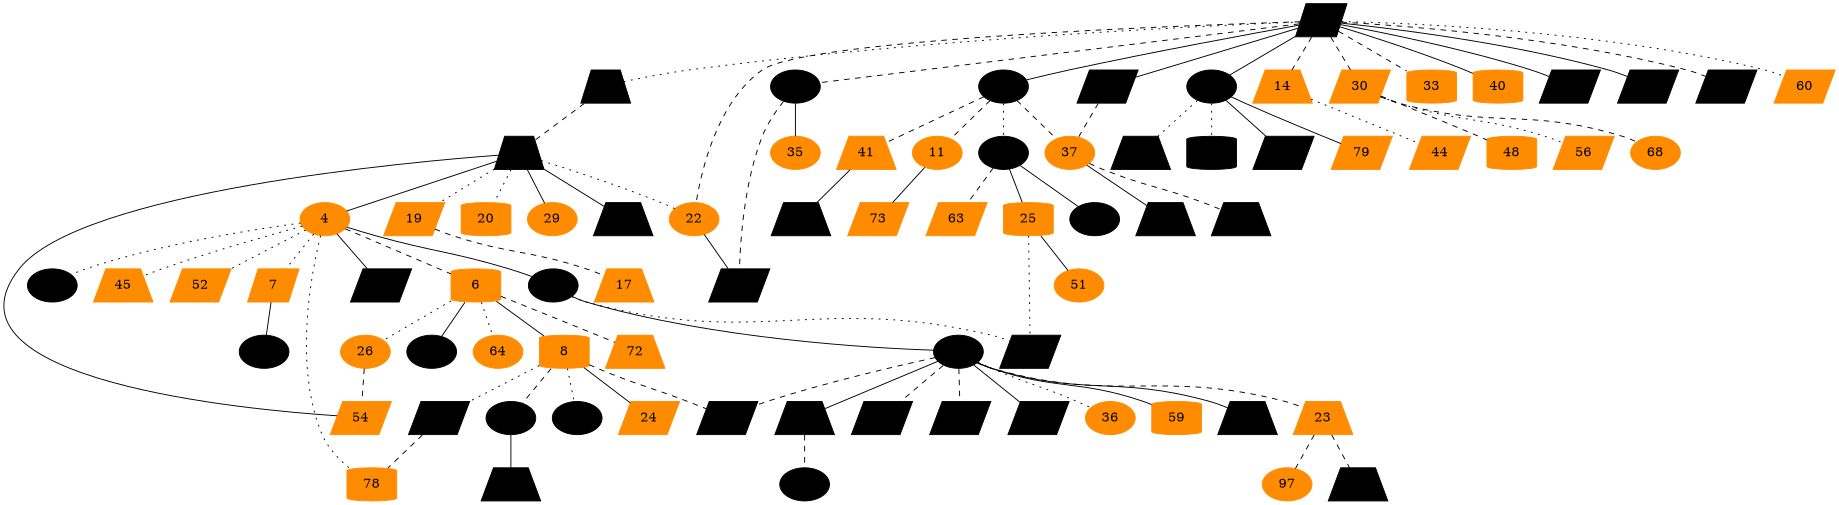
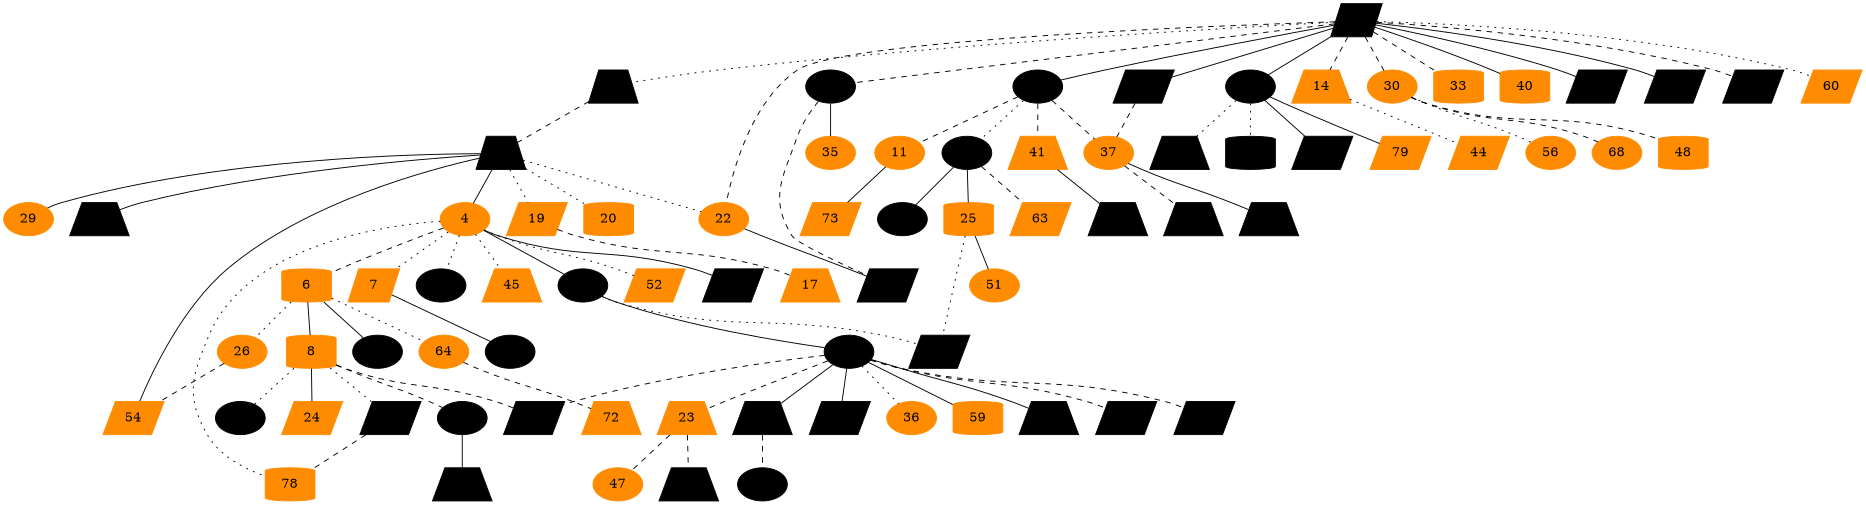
(1360, 87) -> (1392, 87)
(1584, 153) -> (1551, 153)
(558, 319) -> (527, 386)
(1287, 484) -> (618, 484)
